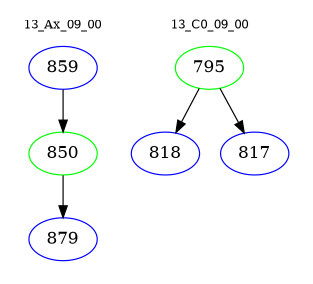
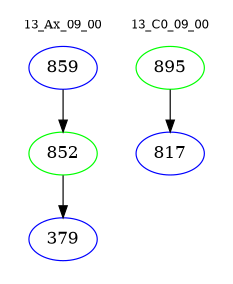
(209, 68) -> (170, 68)
(63, 154) -> (63, 154)
(165, 154) -> none
(63, 239) -> (63, 239)
